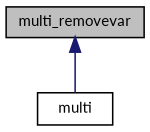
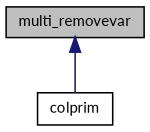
(75, 109) -> (75, 109)
